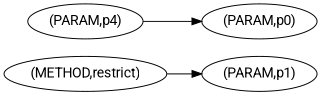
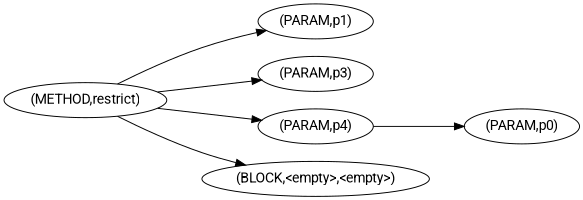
none -> (316, 74)
none -> (205, 114)
none -> (316, 179)
